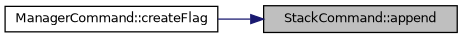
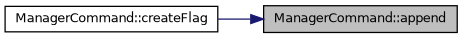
(360, 19) -> (360, 19)
